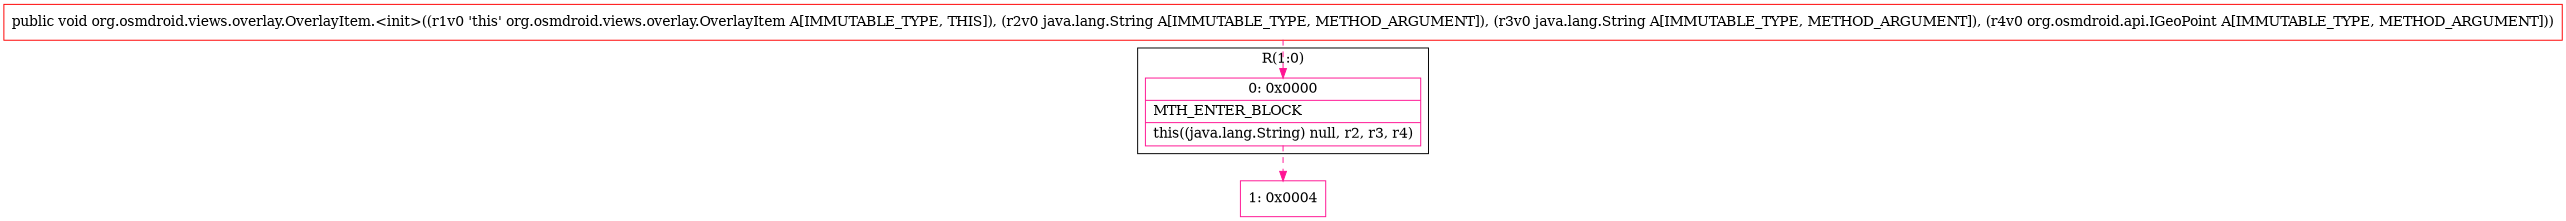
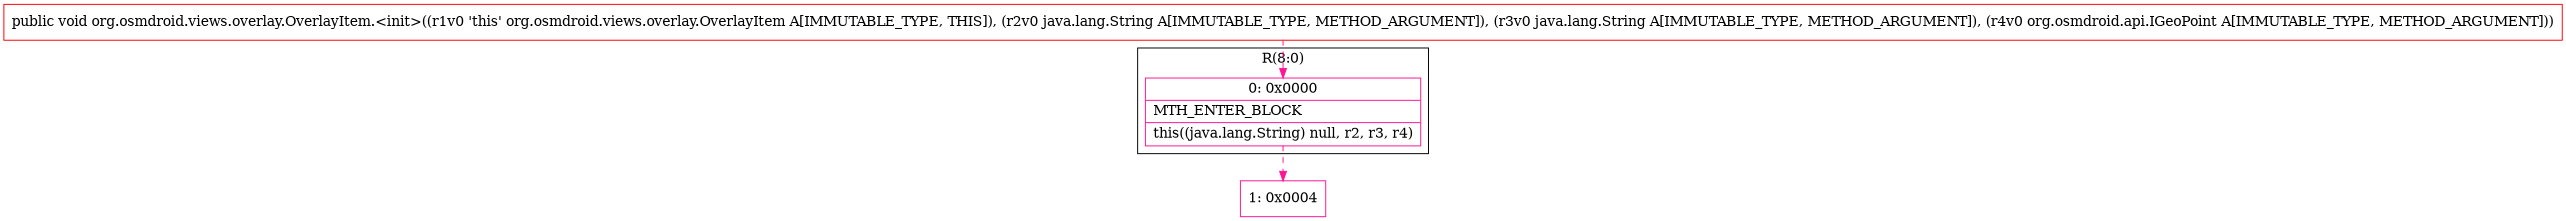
(1283, 59) -> (1283, 59)
